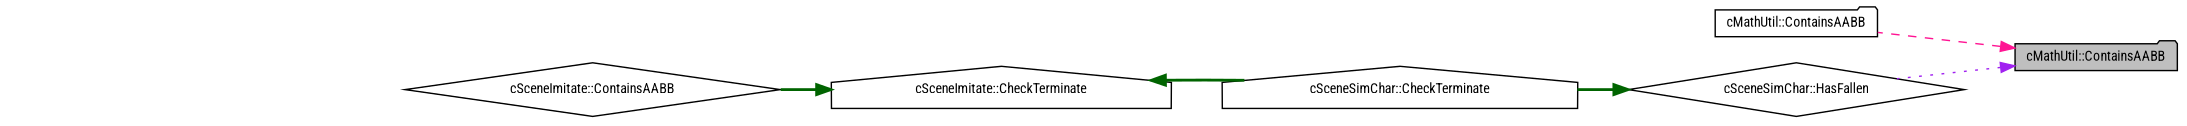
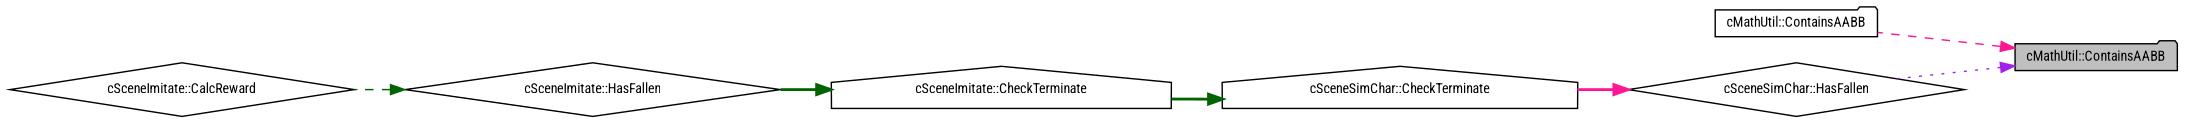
(1205, 80) -> (1190, 99)
none -> (182, 90)
(593, 90) -> (593, 90)
(1596, 90) -> (1596, 90)
